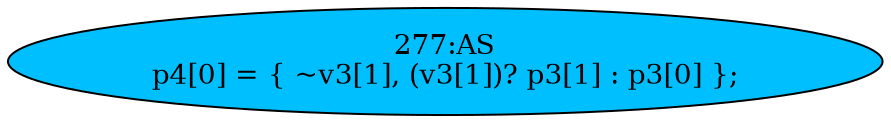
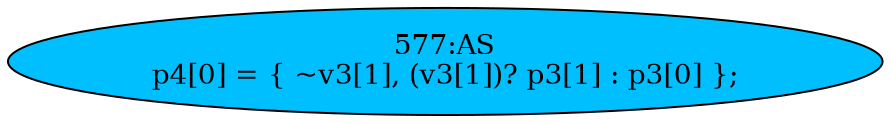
(445, 61) -> (445, 61)
